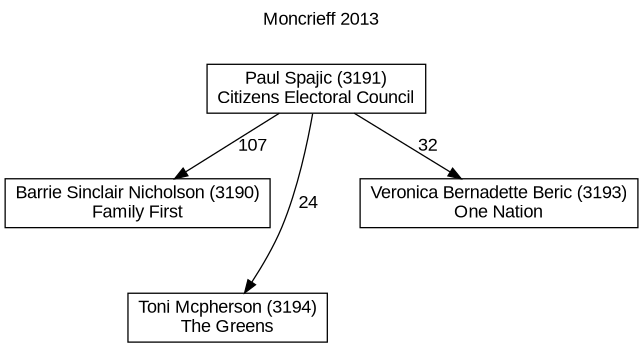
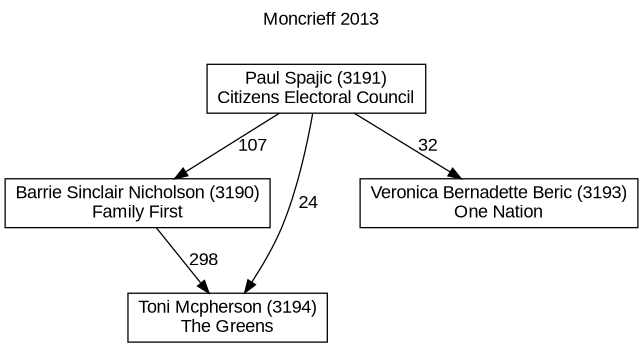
none -> (178, 255)
